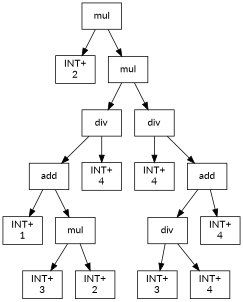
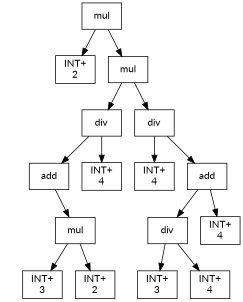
(23, 231) -> none
